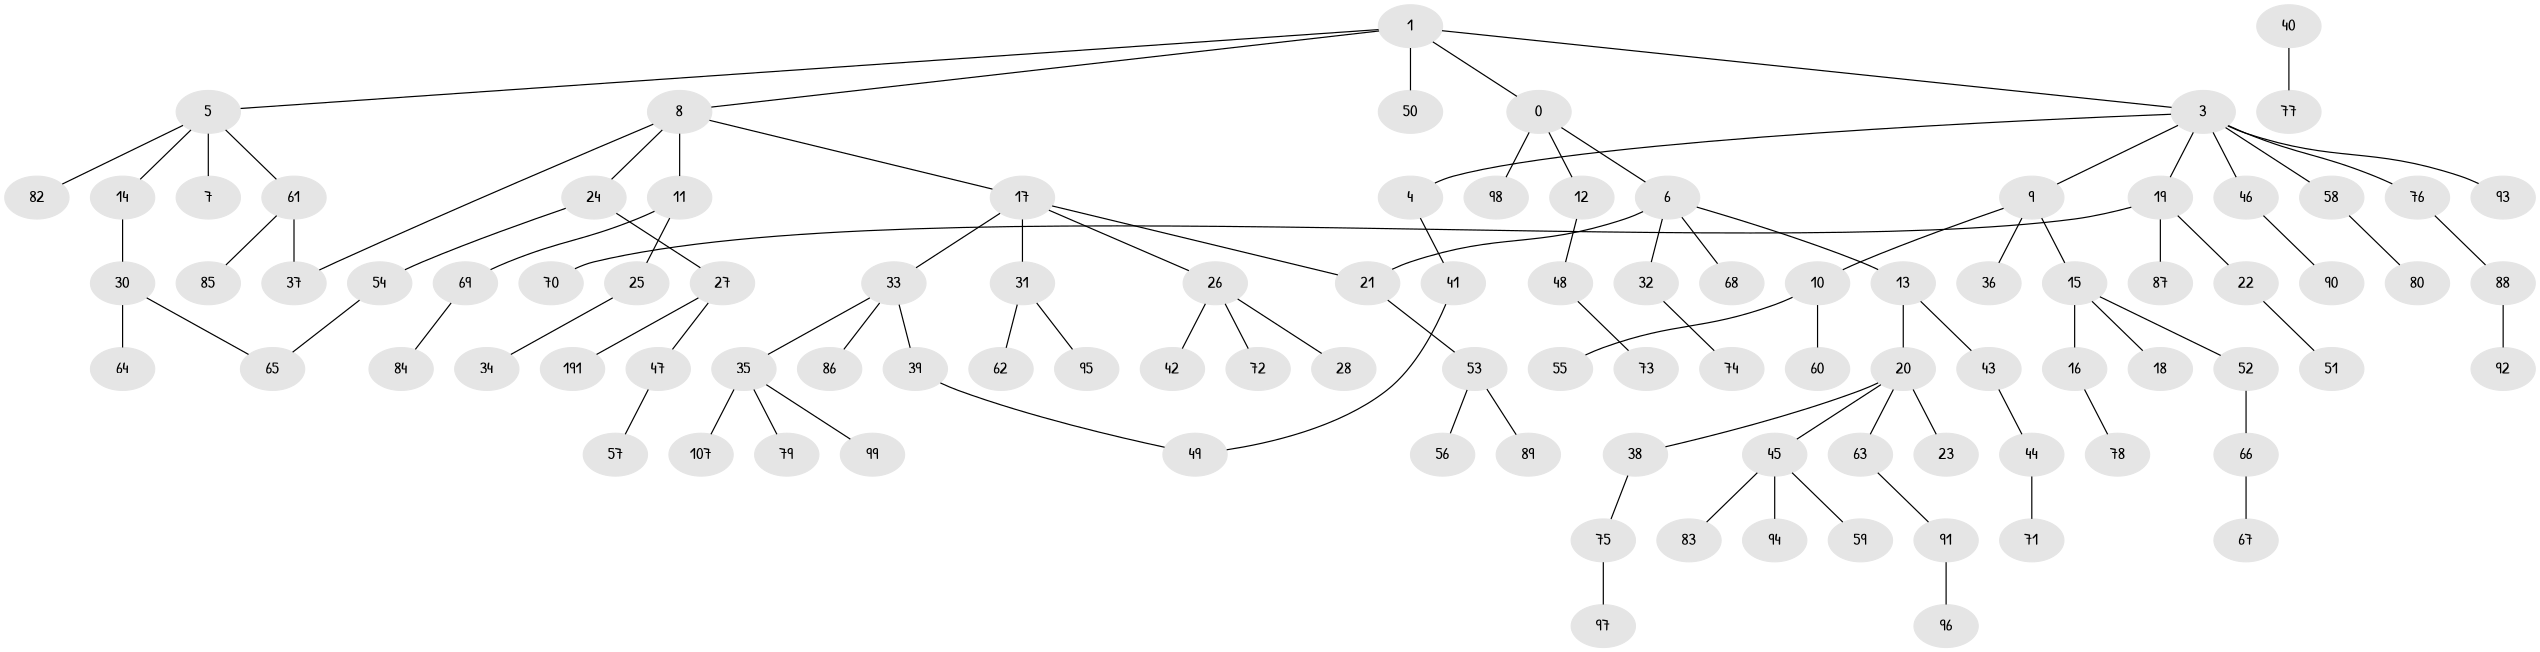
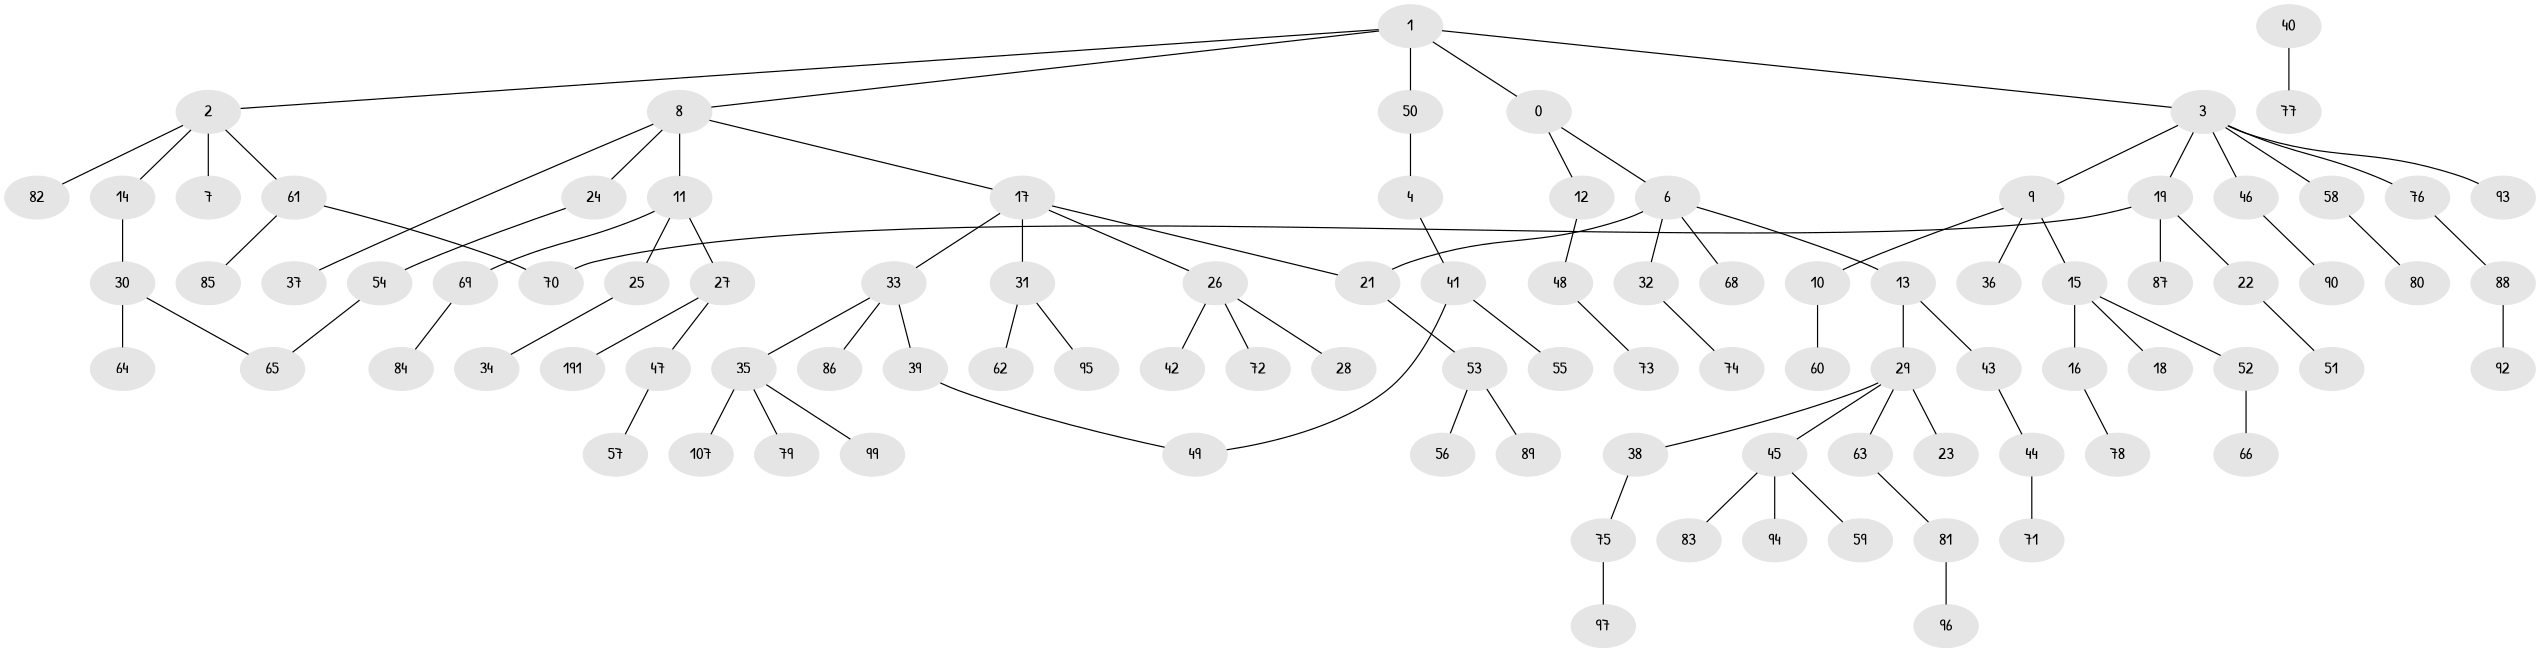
(208, 112) -> (208, 112)
(1801, 134) -> (1410, 155)
(1496, 198) -> none
(652, 236) -> (699, 237)
(294, 241) -> (426, 234)
(1700, 324) -> (1507, 326)
(1903, 369) -> (1903, 369)
(1946, 540) -> (1946, 540)
(2246, 540) -> none
